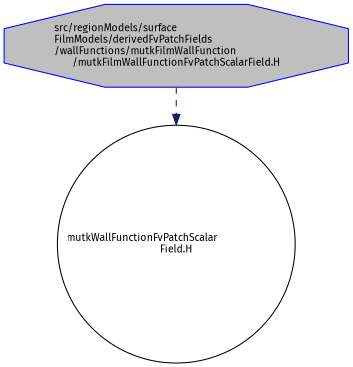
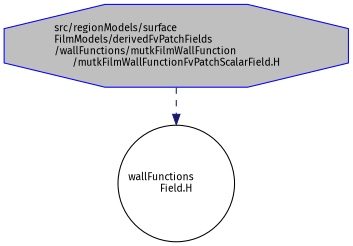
(176, 244) -> (176, 184)
